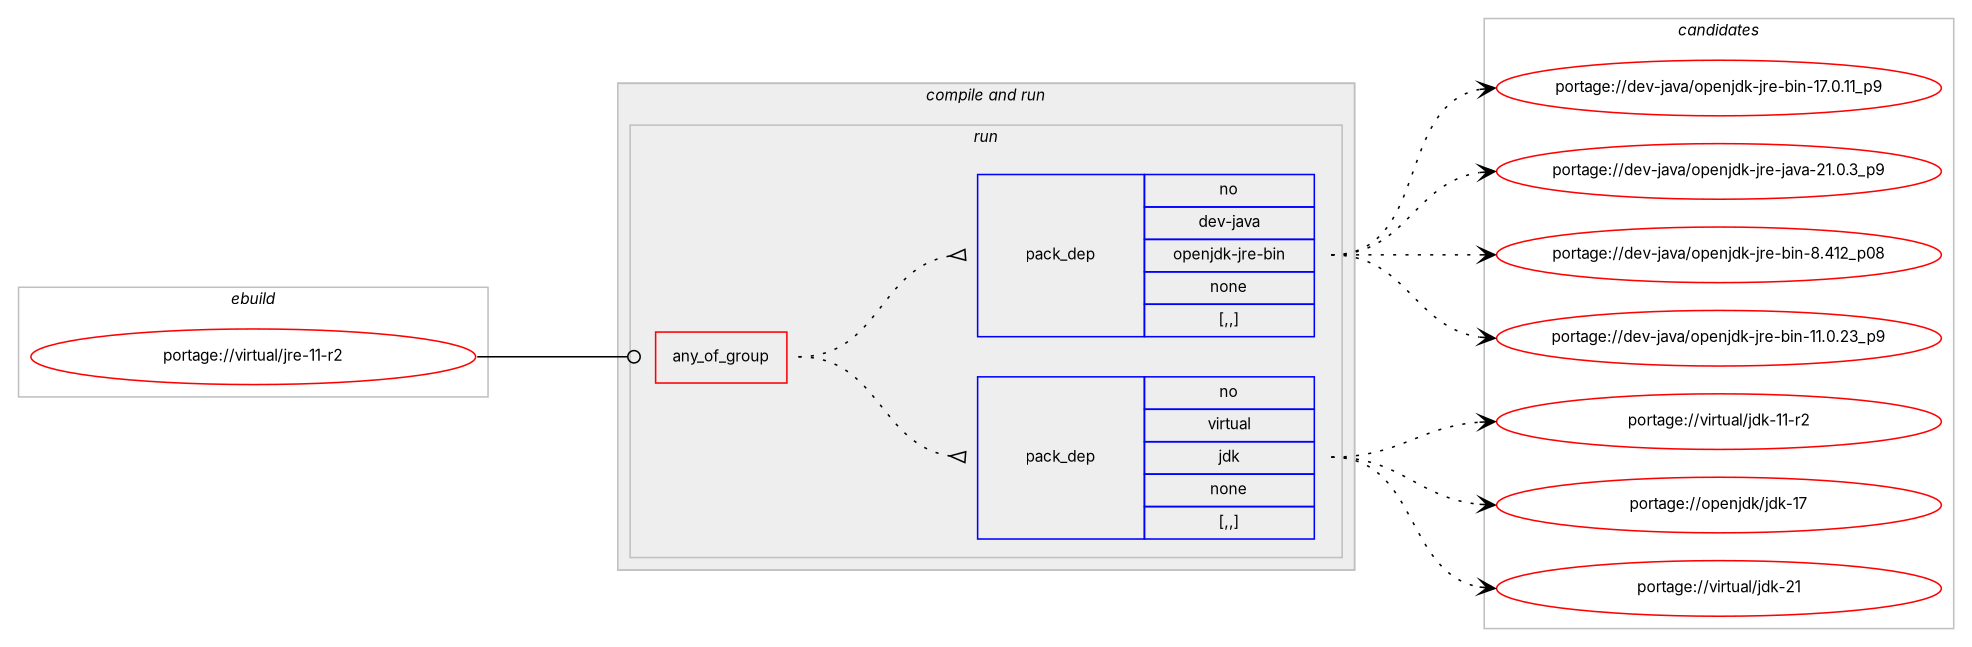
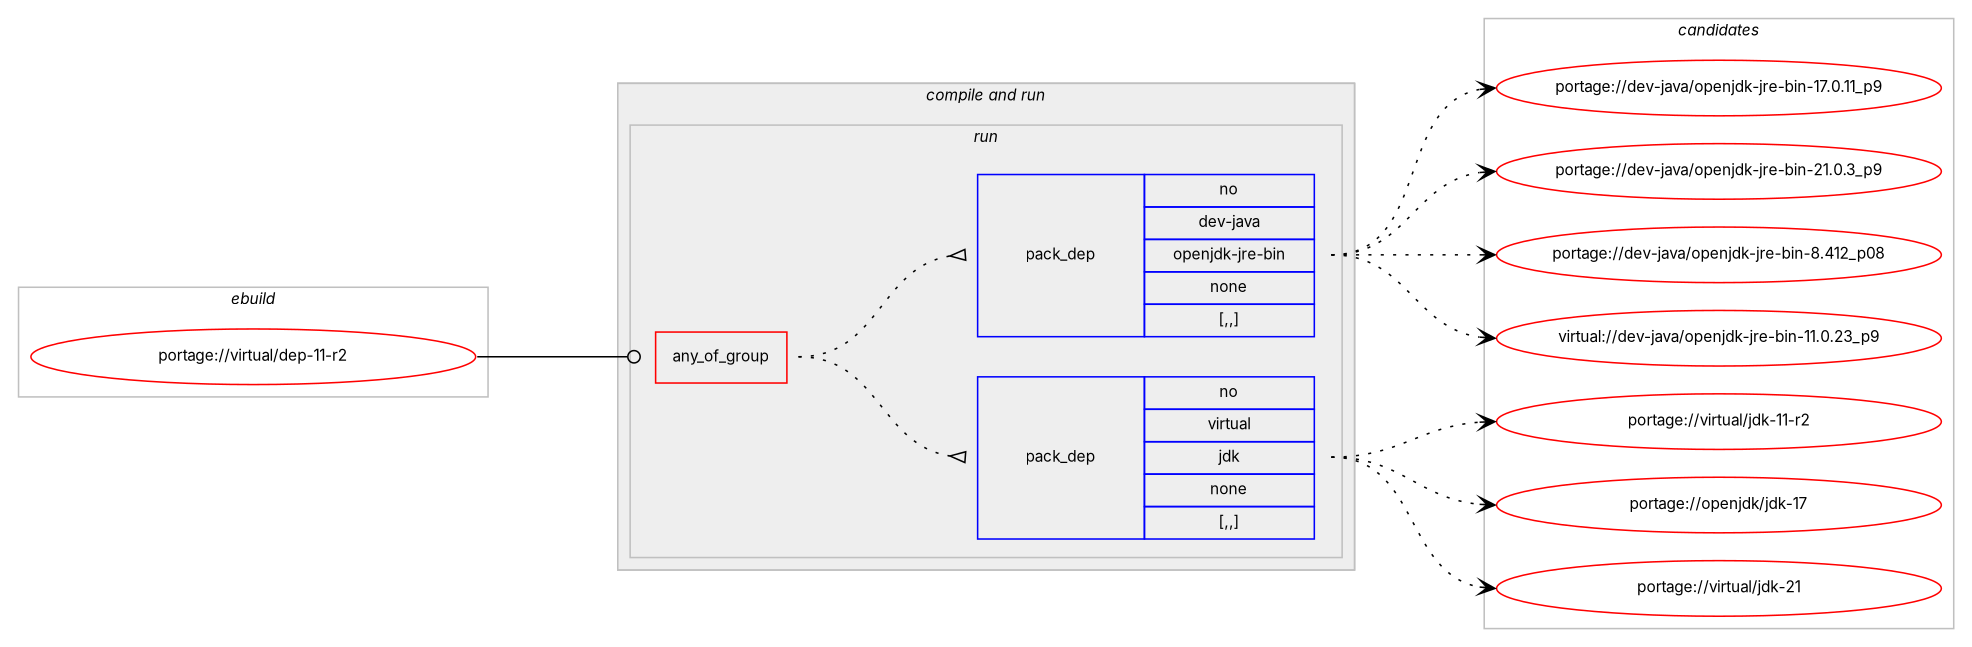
(1719, 171) -> (1719, 171)
(1719, 338) -> (1719, 338)
(253, 357) -> (253, 357)
